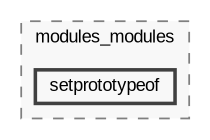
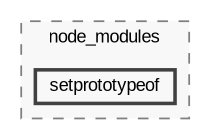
(105, 38) -> (105, 38)
